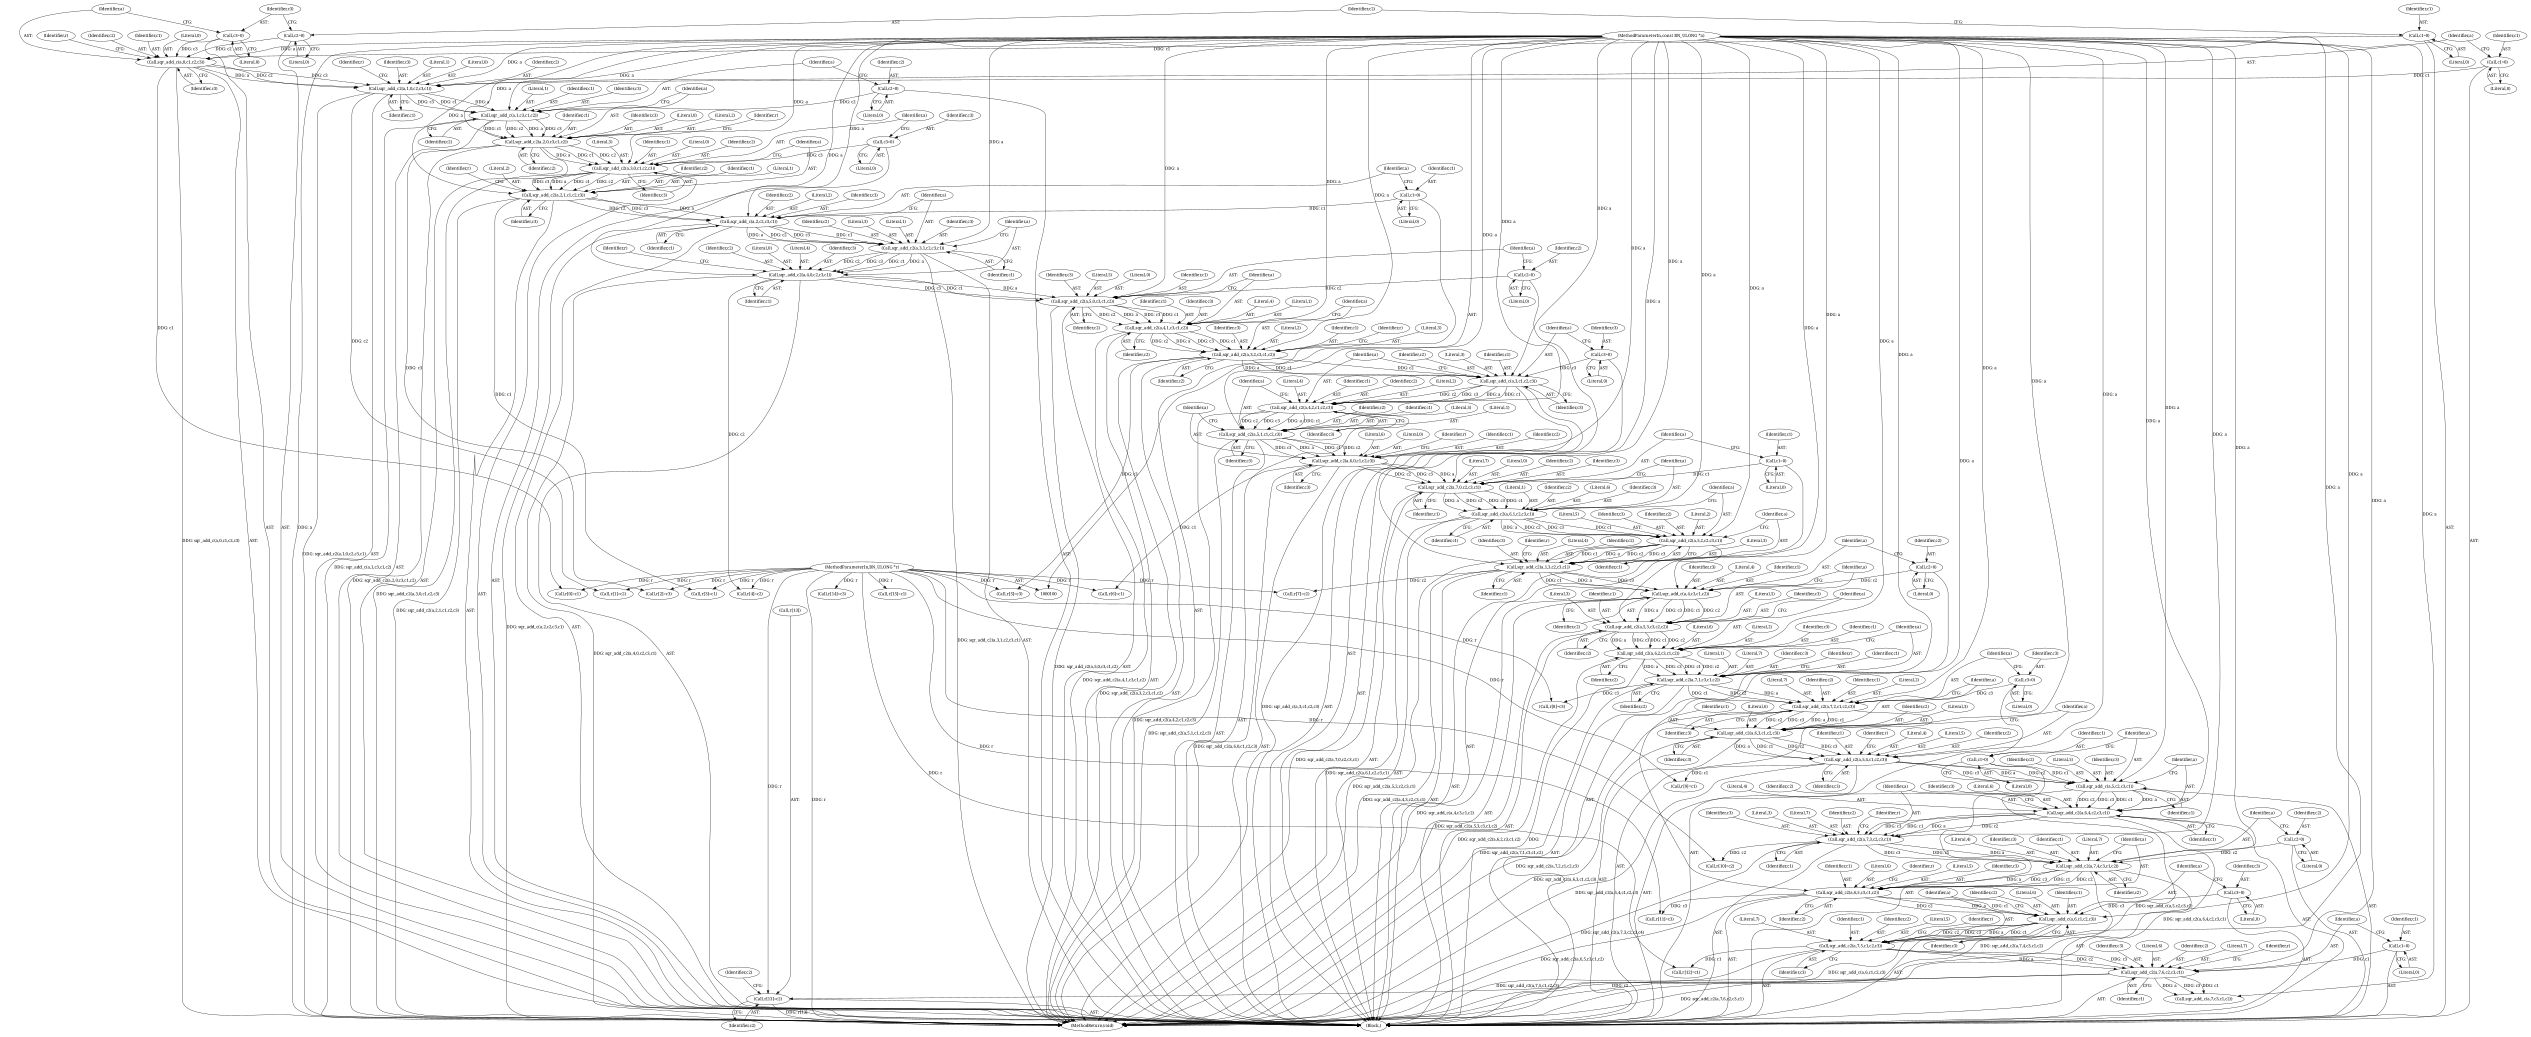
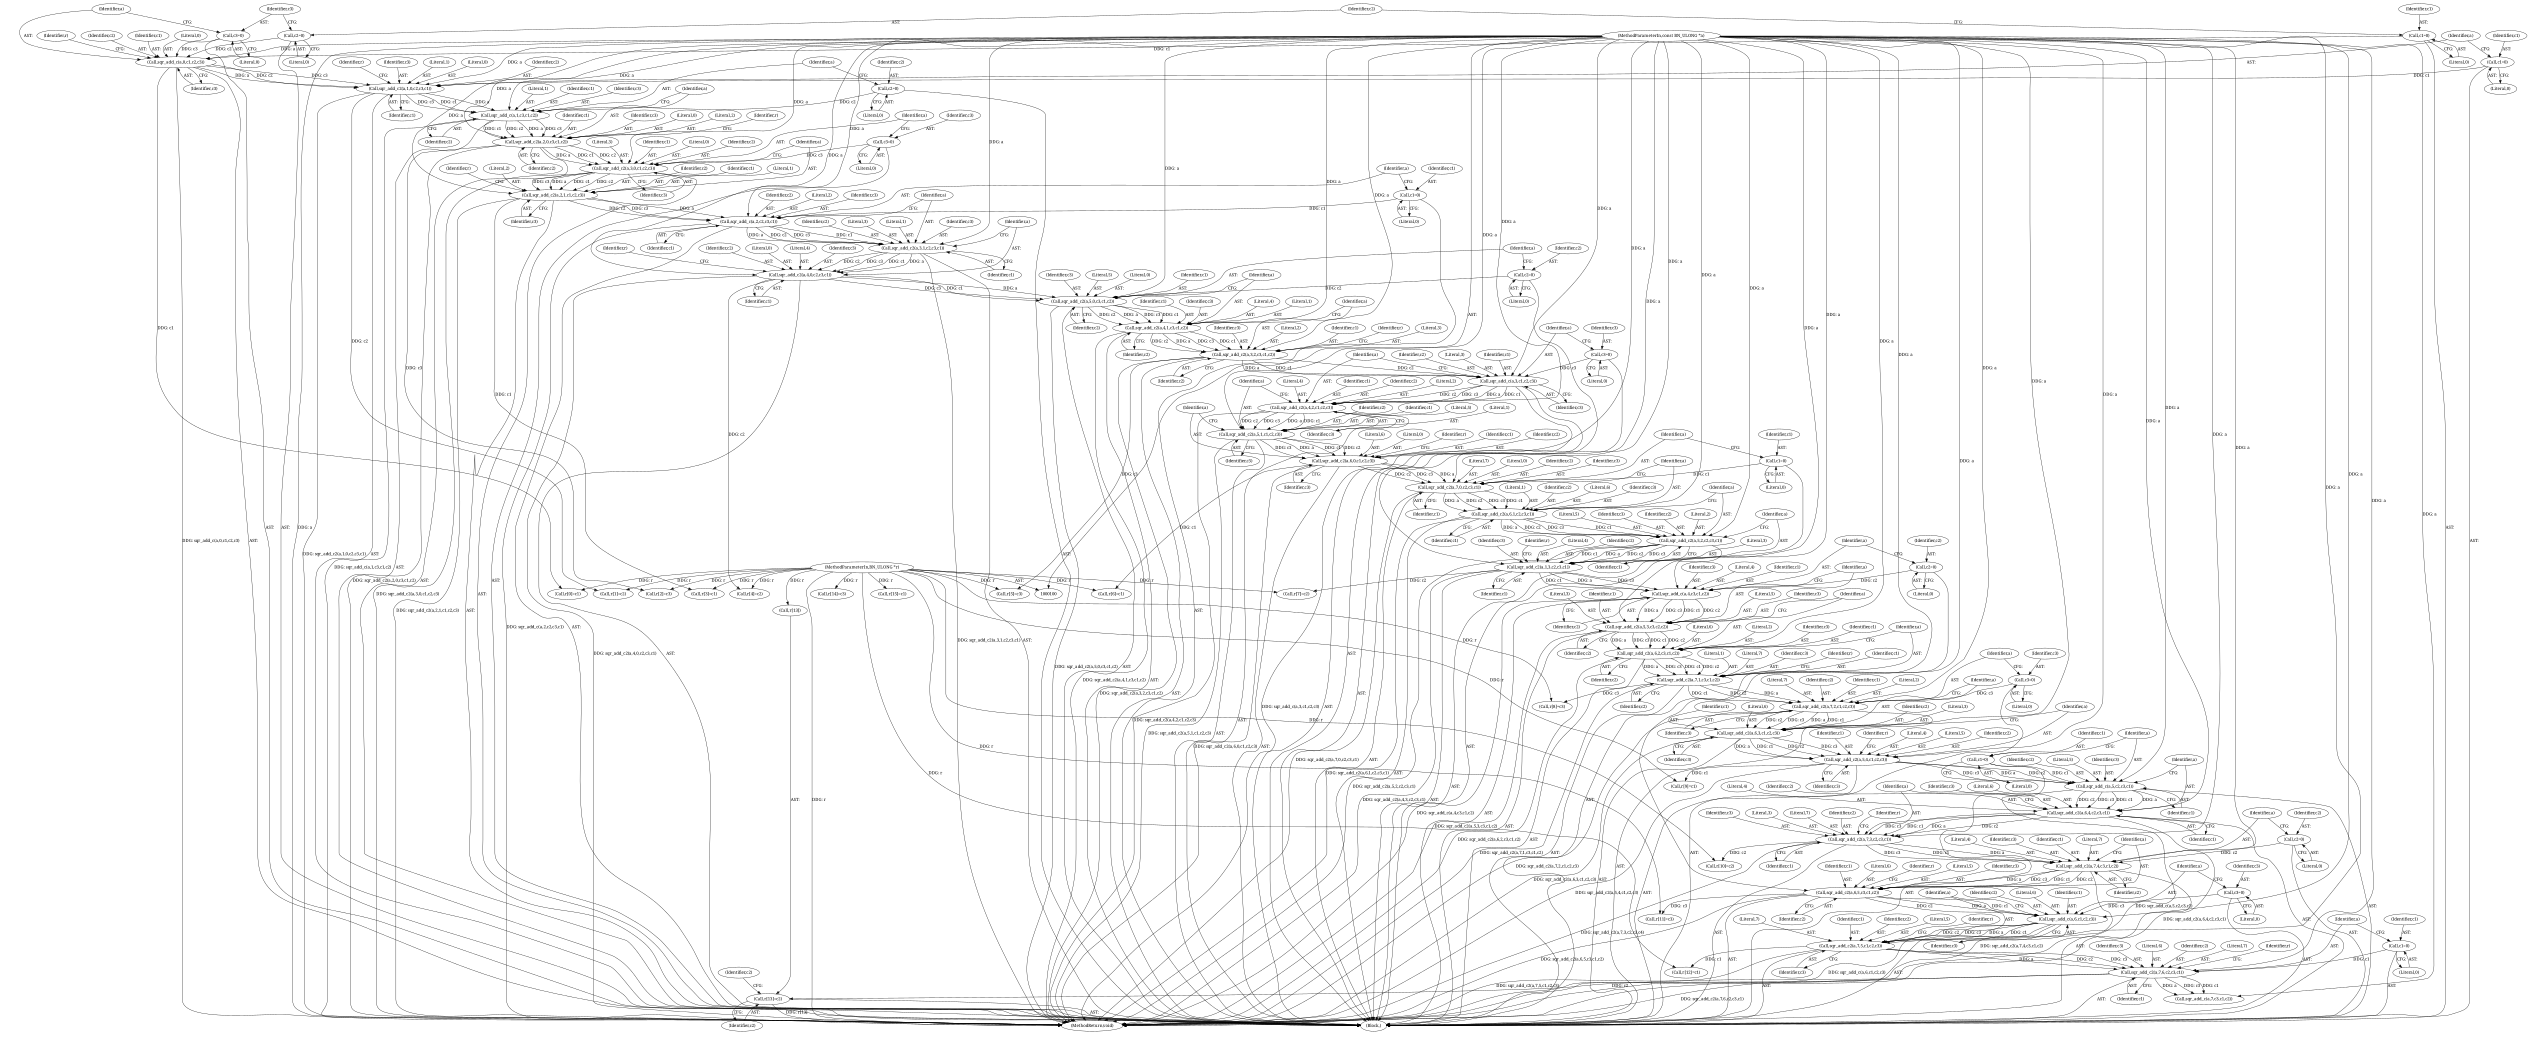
(768, 765) -> (791, 577)
(1535, 840) -> (1535, 840)
